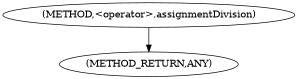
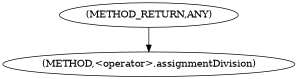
(149, 36) -> (149, 36)
